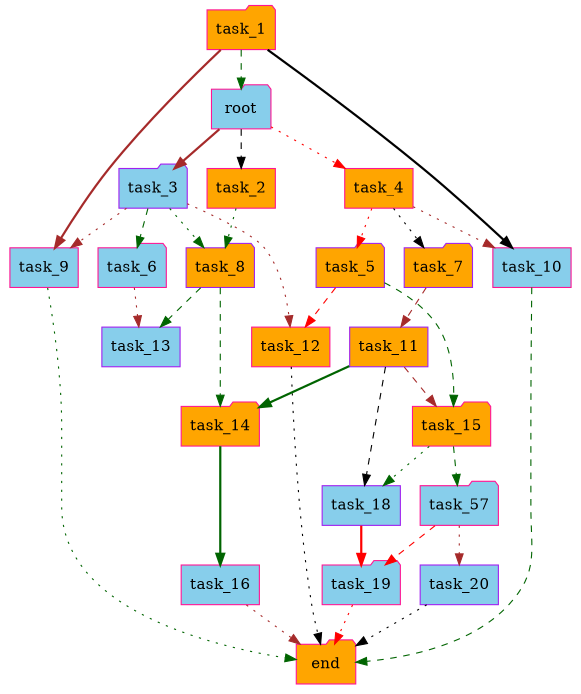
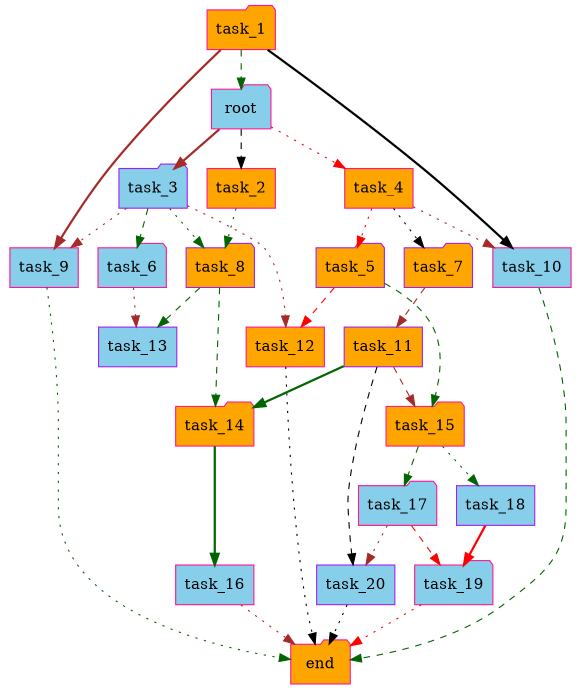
(376, 421) -> (353, 459)
(459, 506) -> (398, 506)
